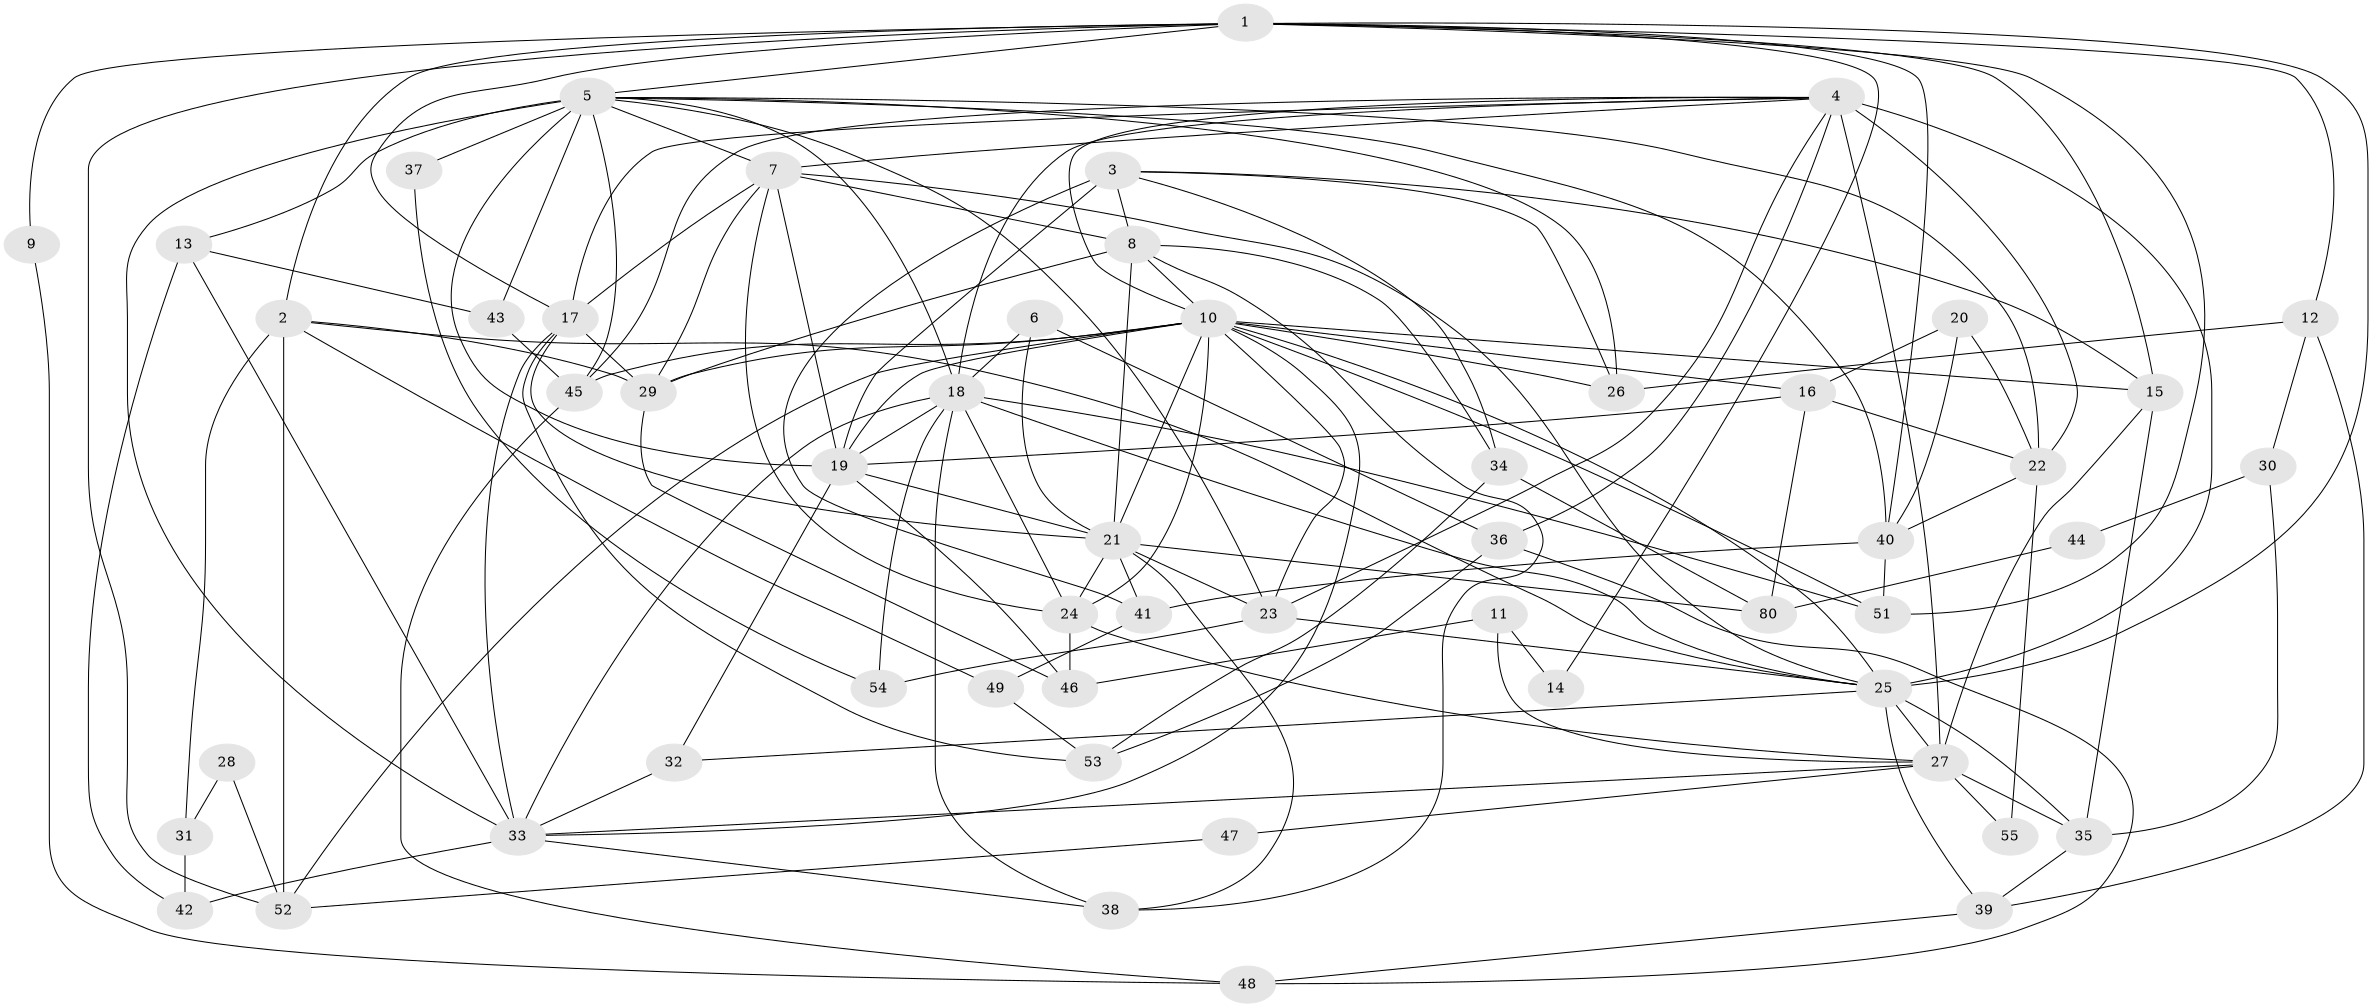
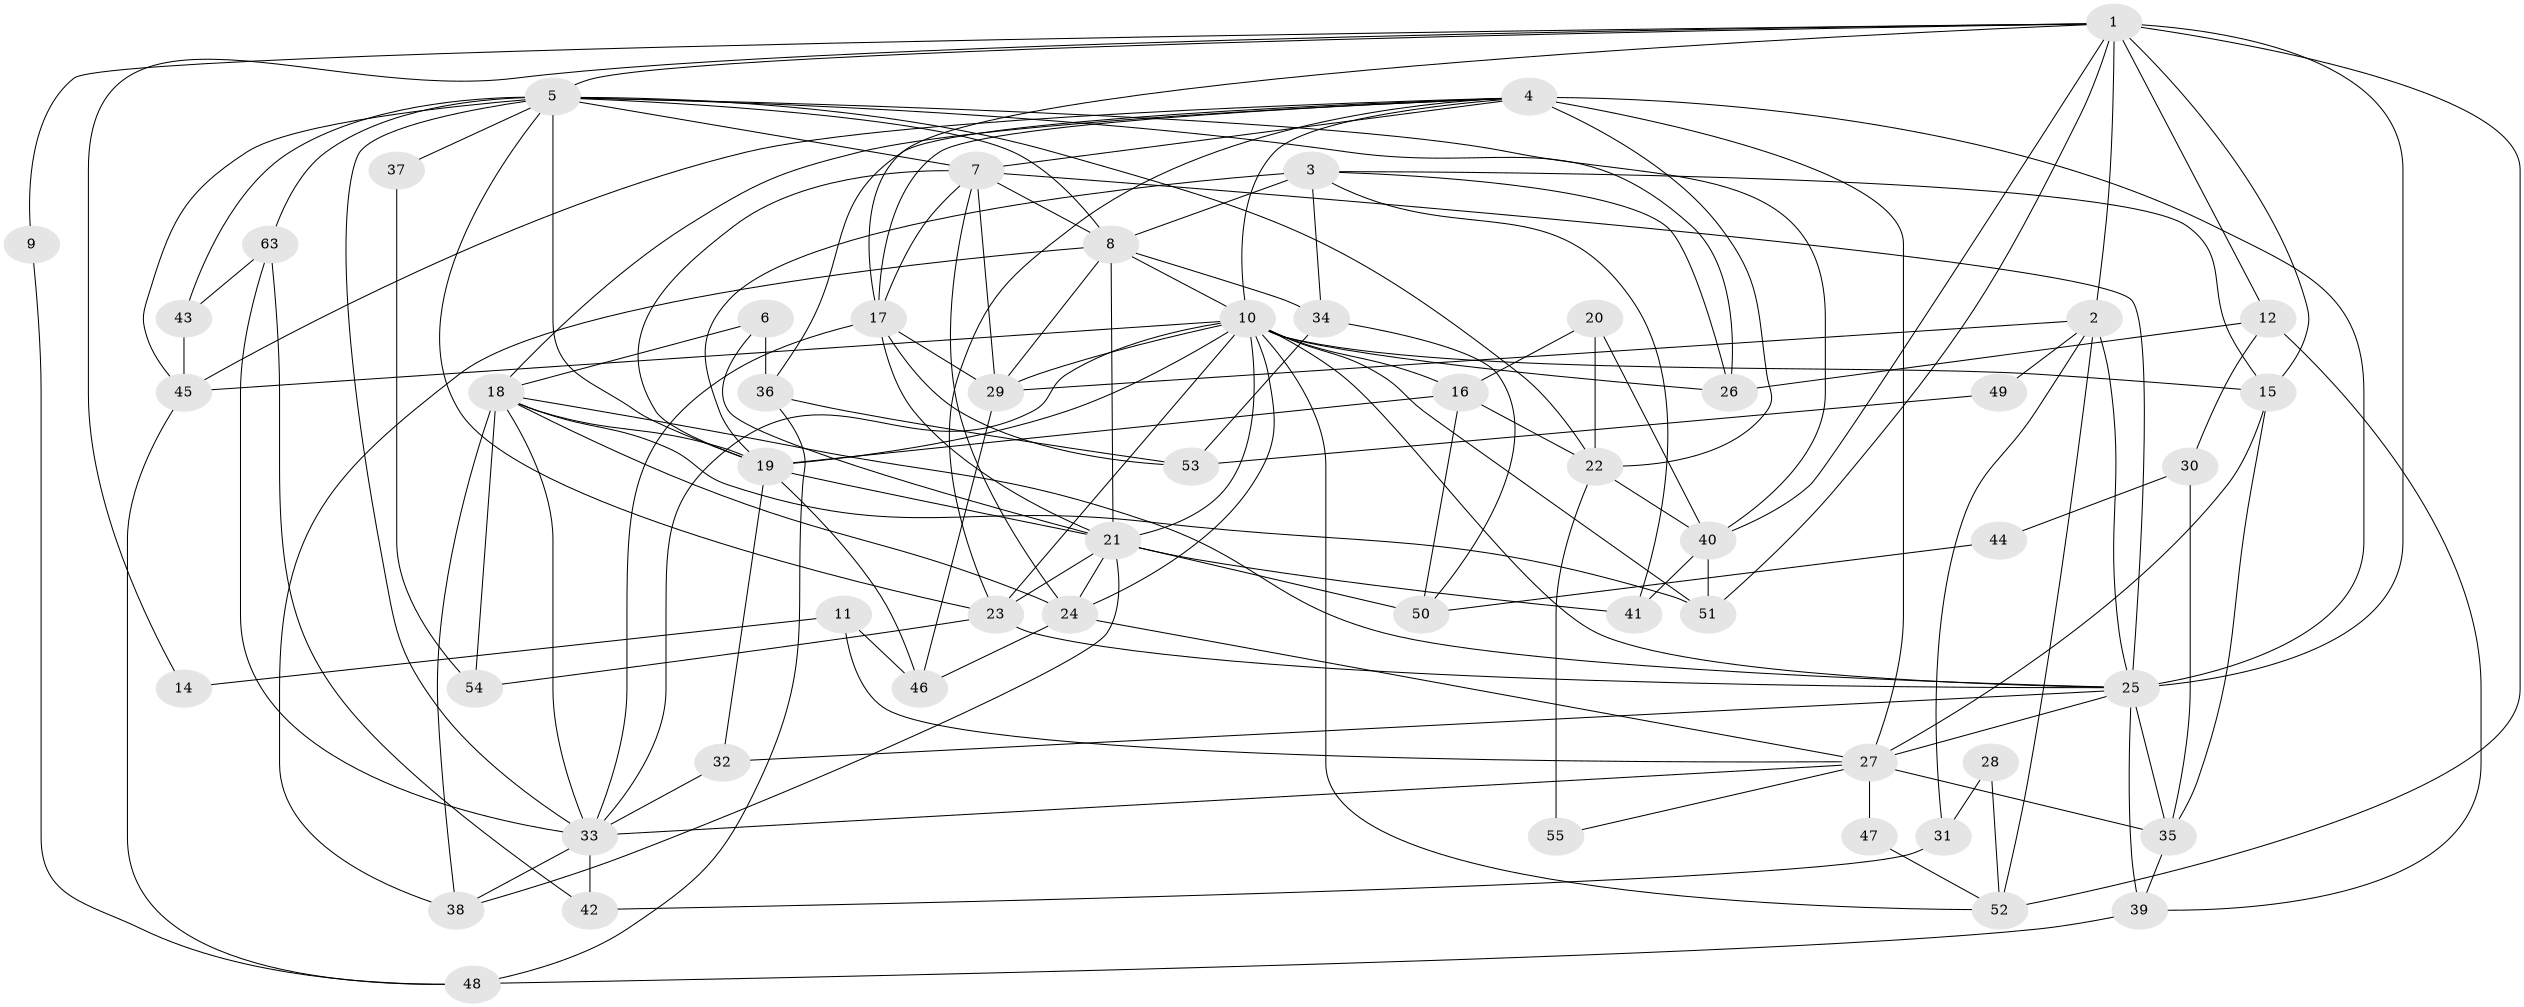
(816, 157) -> (992, 145)
(184, 245) -> (270, 245)
(1769, 615) -> (1421, 615)
(1091, 641) -> none
